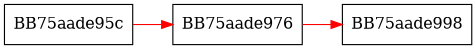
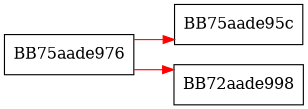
(147, 25) -> (149, 40)
(407, 25) -> (239, 85)
